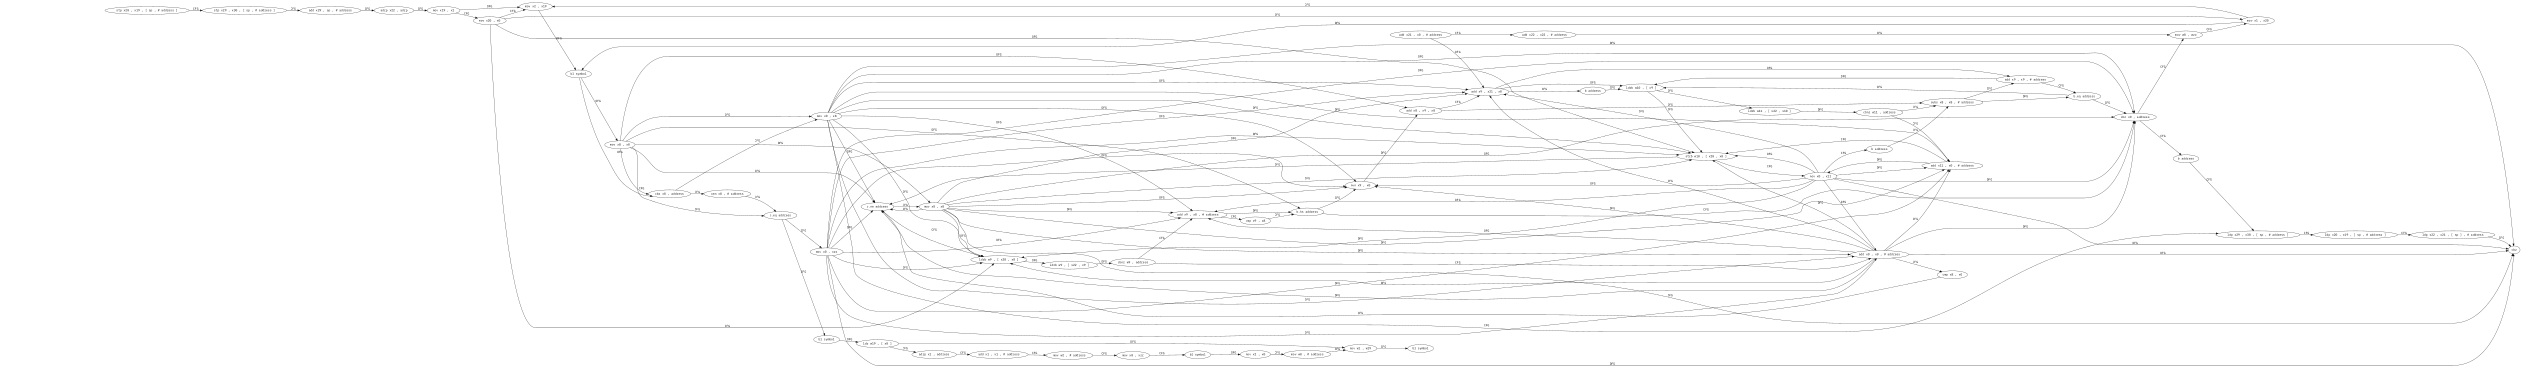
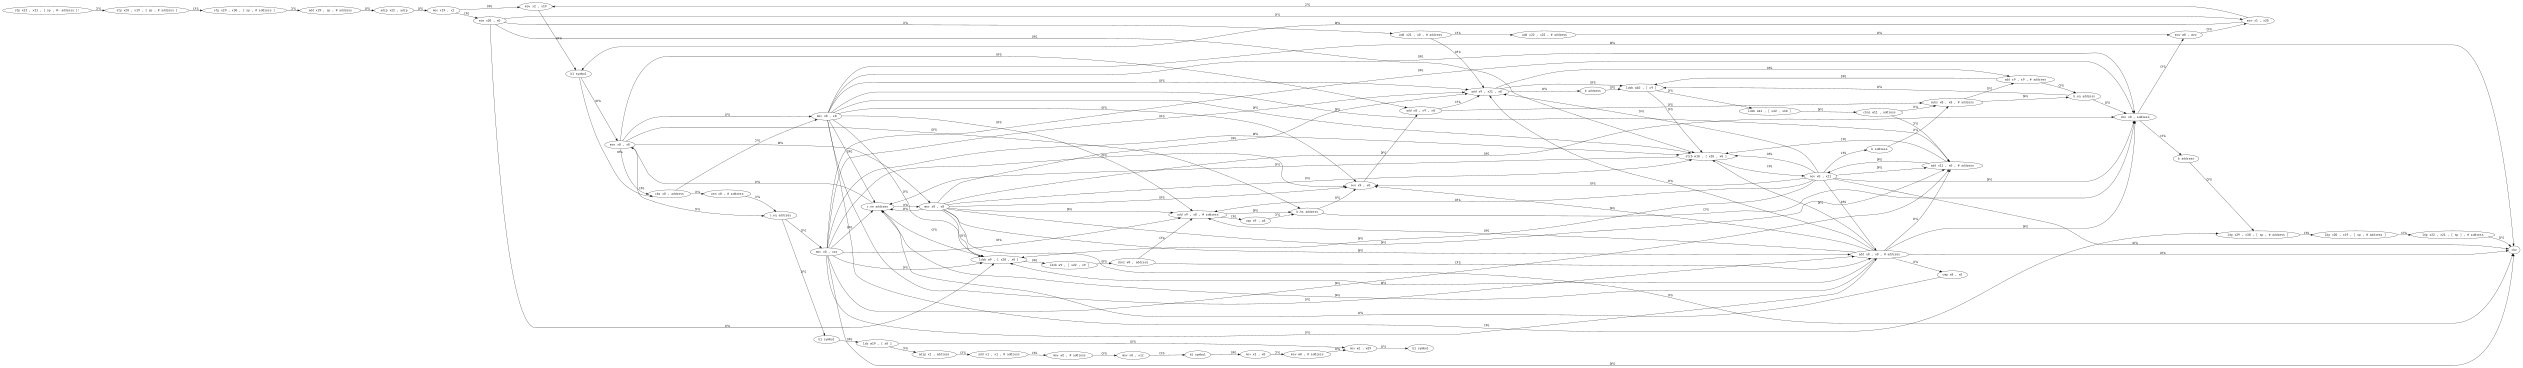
none -> (47, 10)
(511, 14) -> (947, 25)
(752, 173) -> (746, 184)
